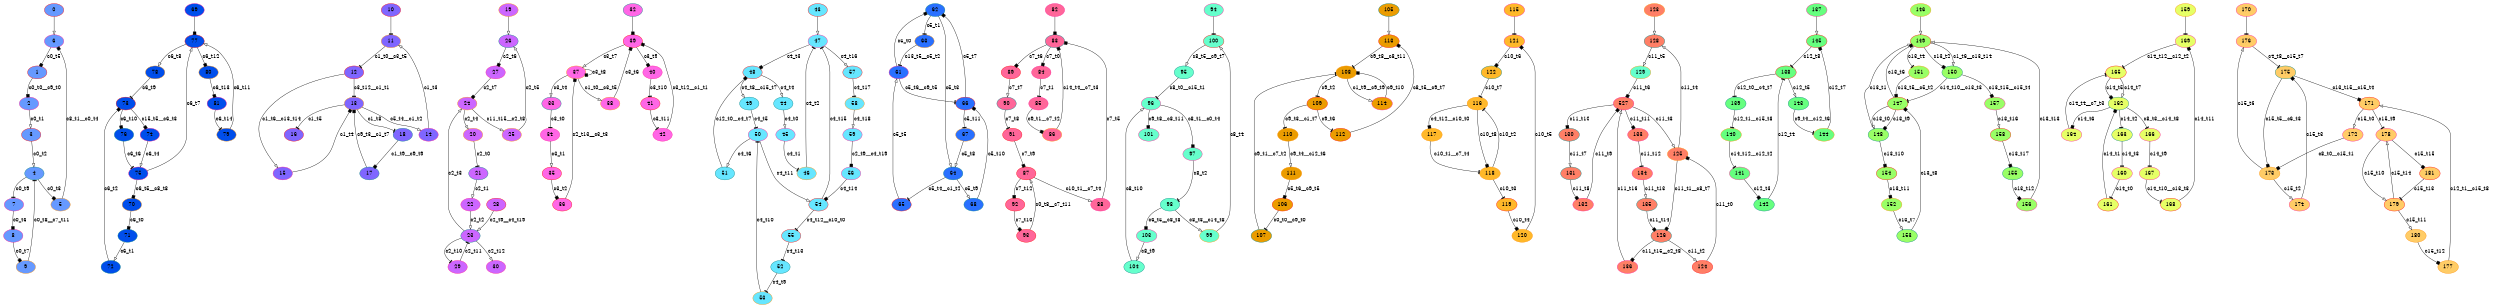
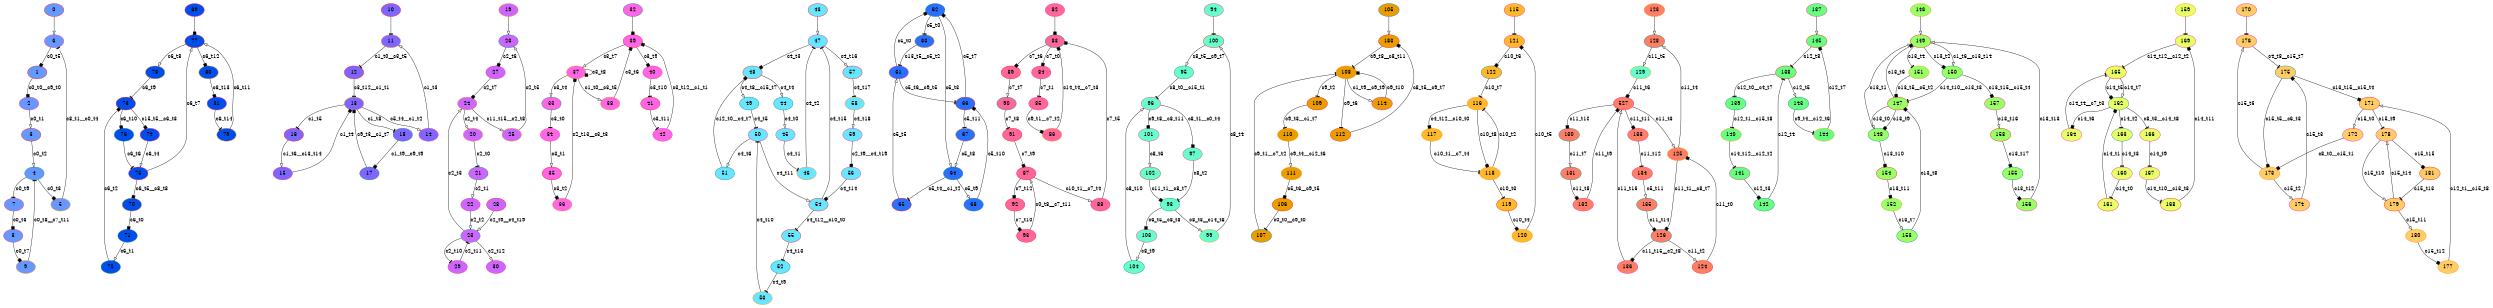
(934, 26) -> (934, 26)
(1389, 41) -> (1389, 41)
(276, 101) -> (282, 151)
(1321, 122) -> (1343, 103)
(66, 124) -> (66, 124)
none -> (1150, 173)
(1655, 189) -> (1655, 189)
(562, 205) -> (562, 205)
